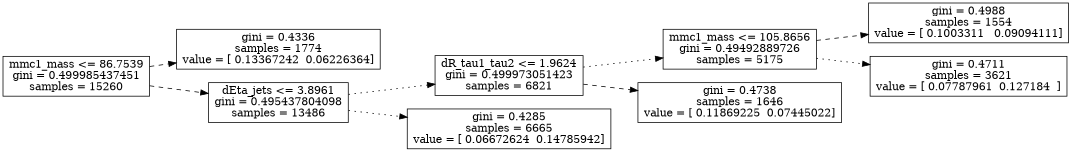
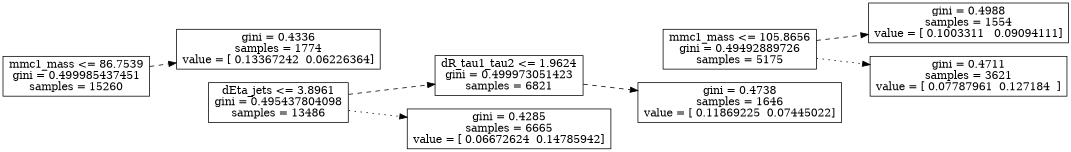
(619, 63) -> none
(175, 89) -> none
(388, 90) -> (388, 90)
